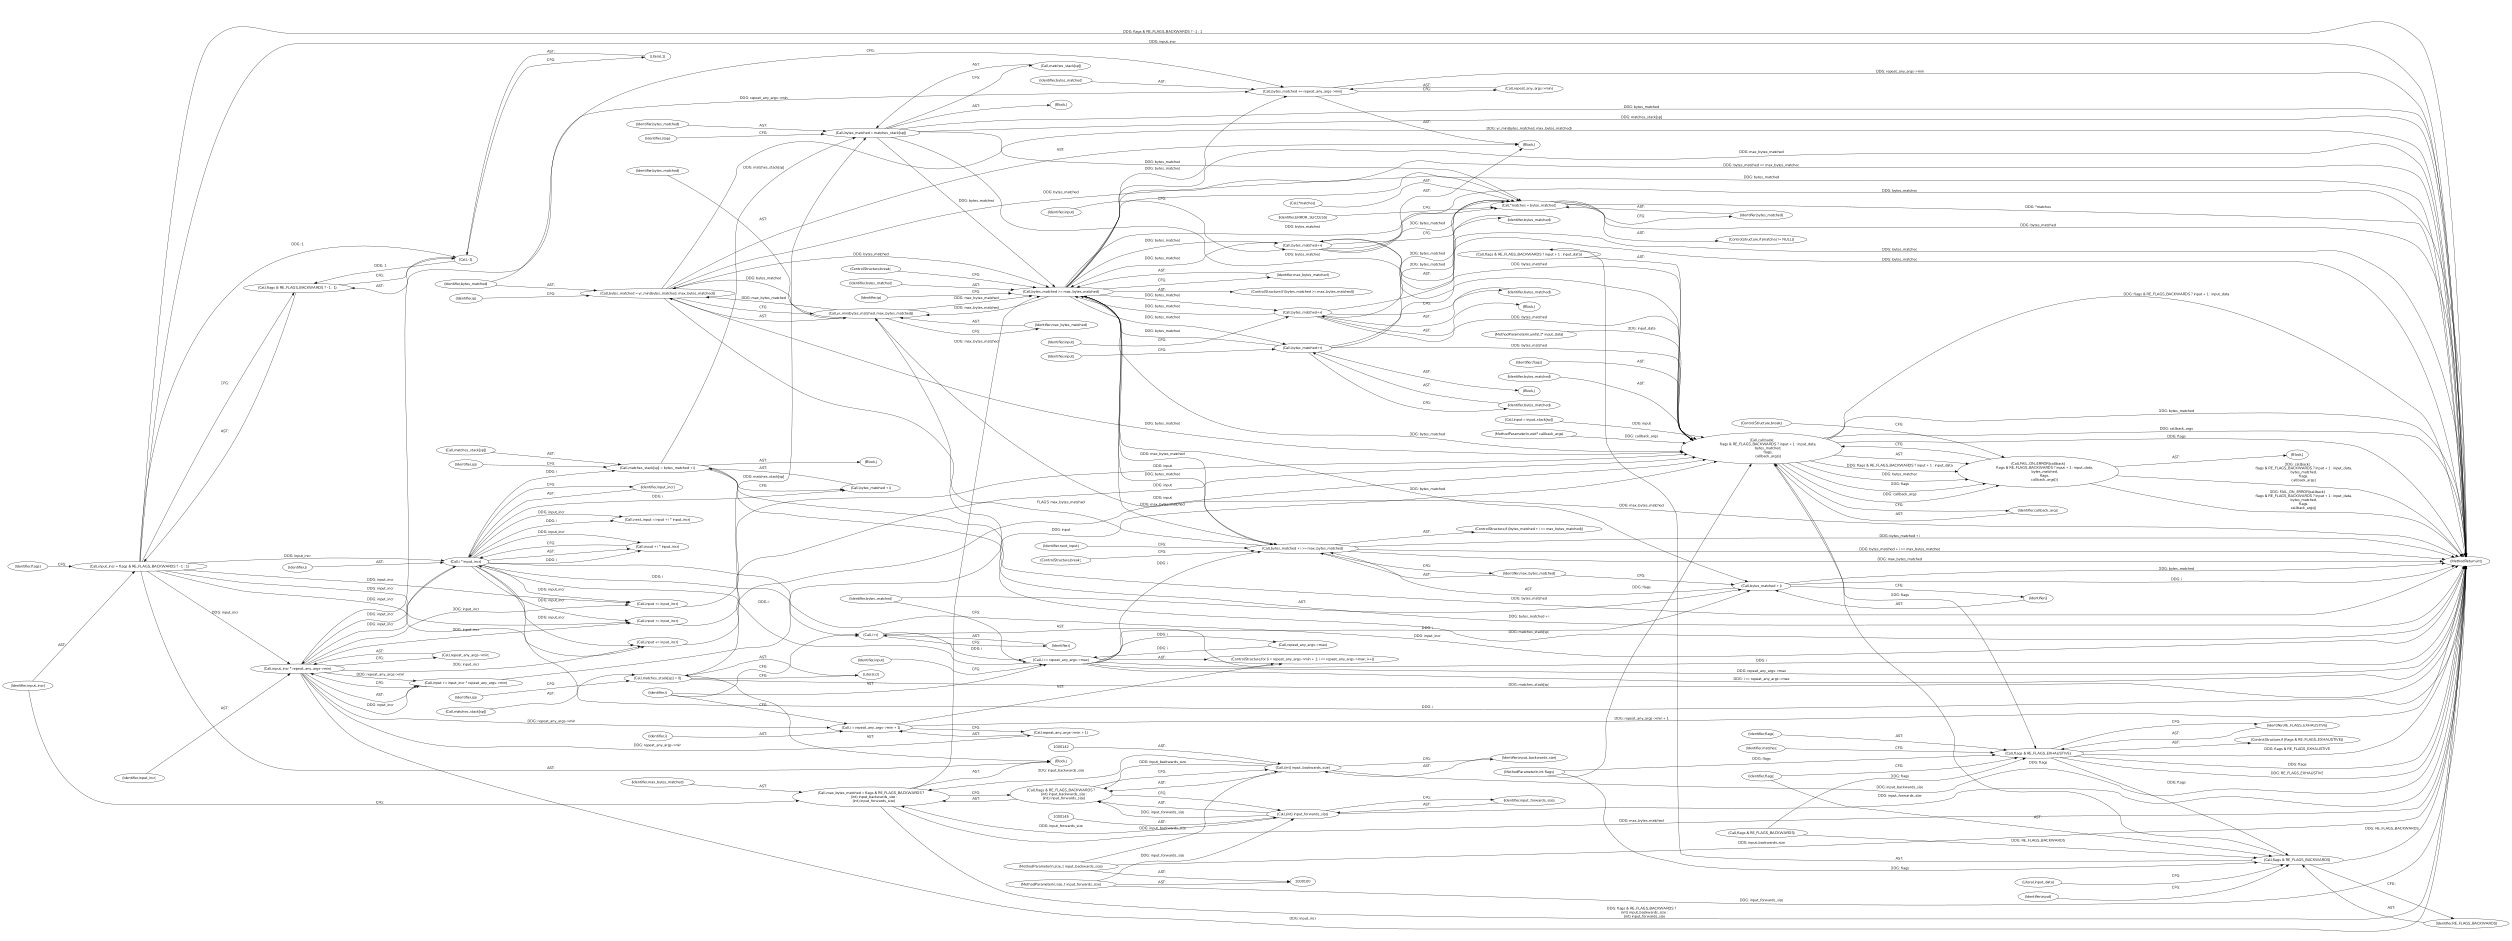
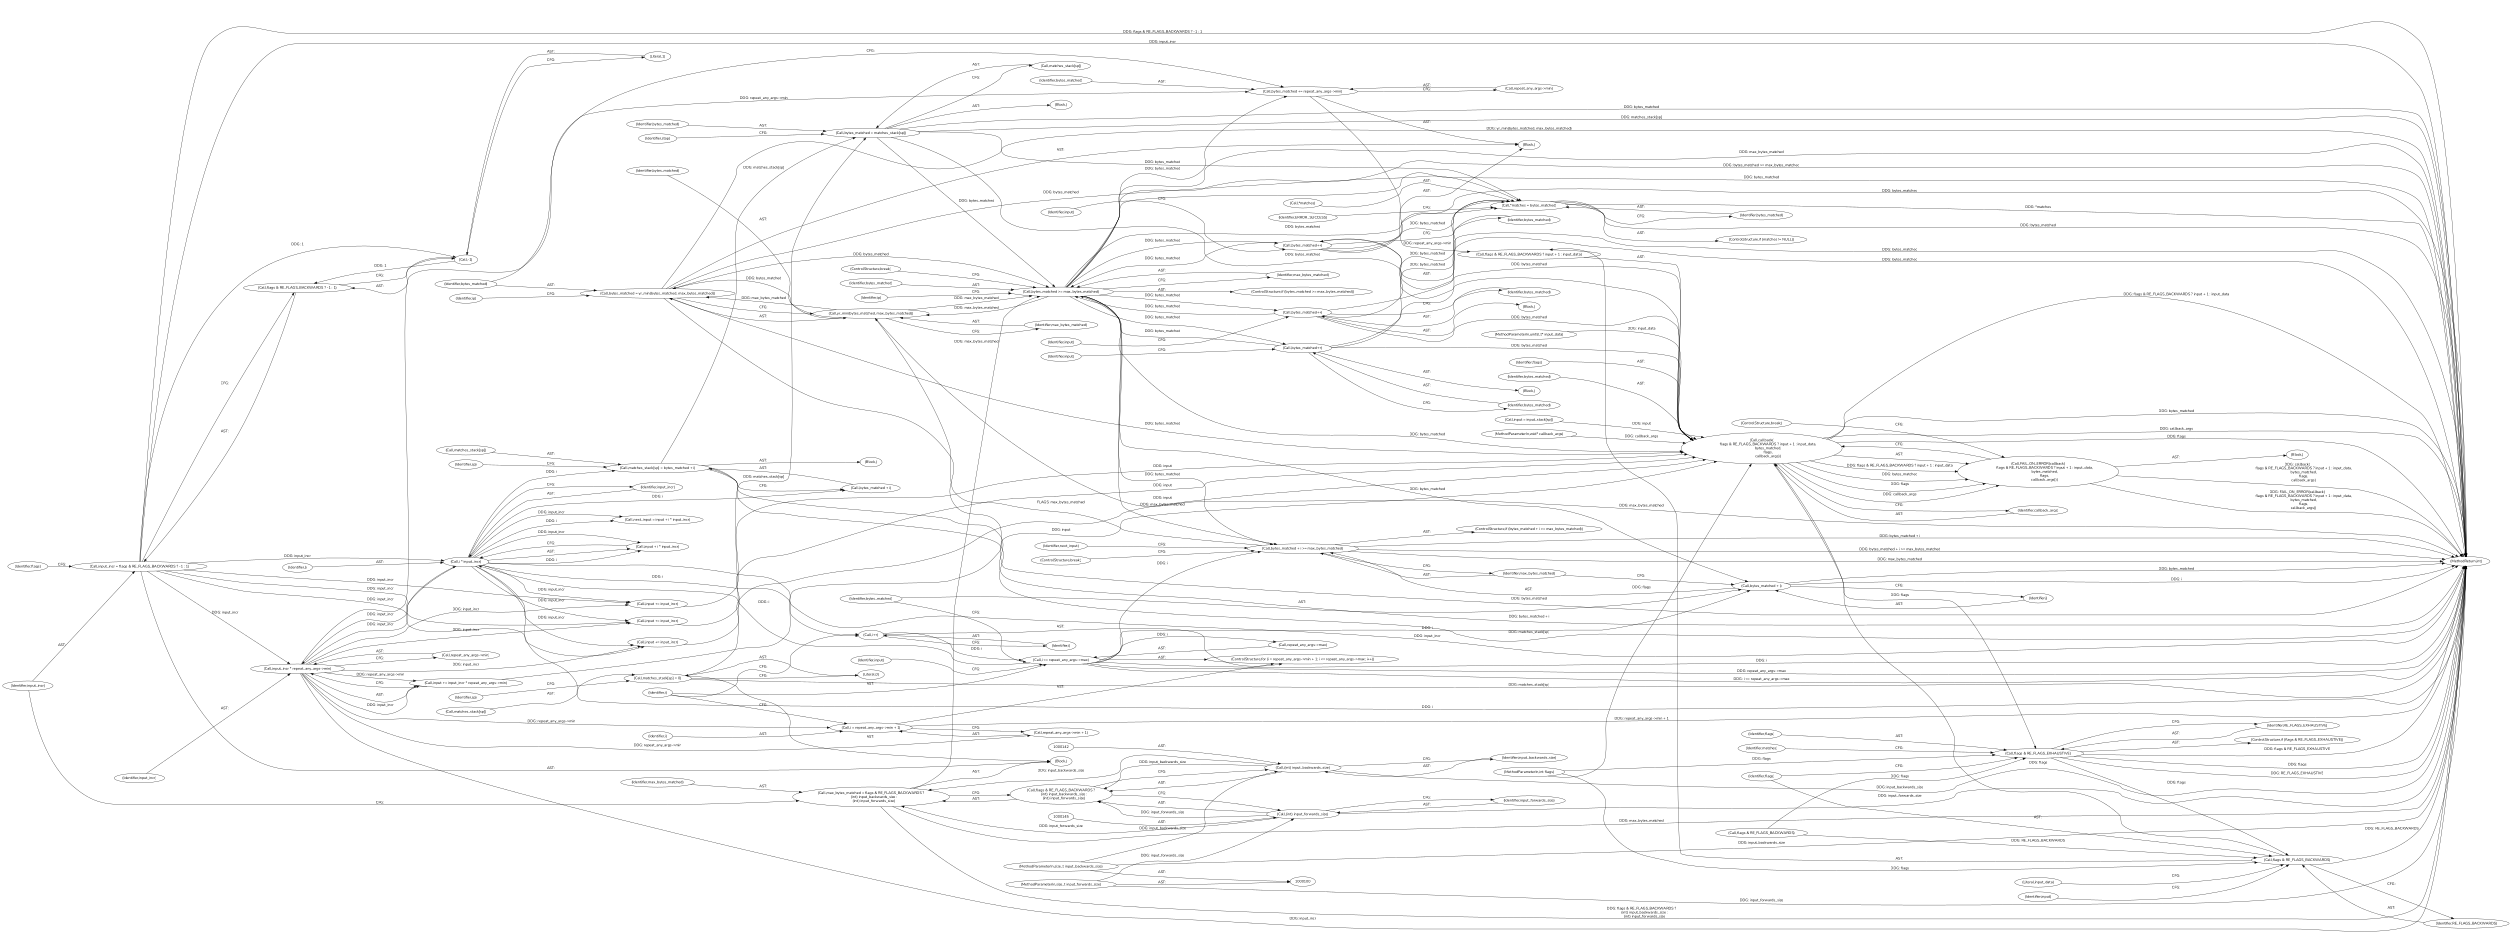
(2107, 74) -> (1394, 187)
(1136, 460) -> none
(1163, 648) -> (1163, 648)
